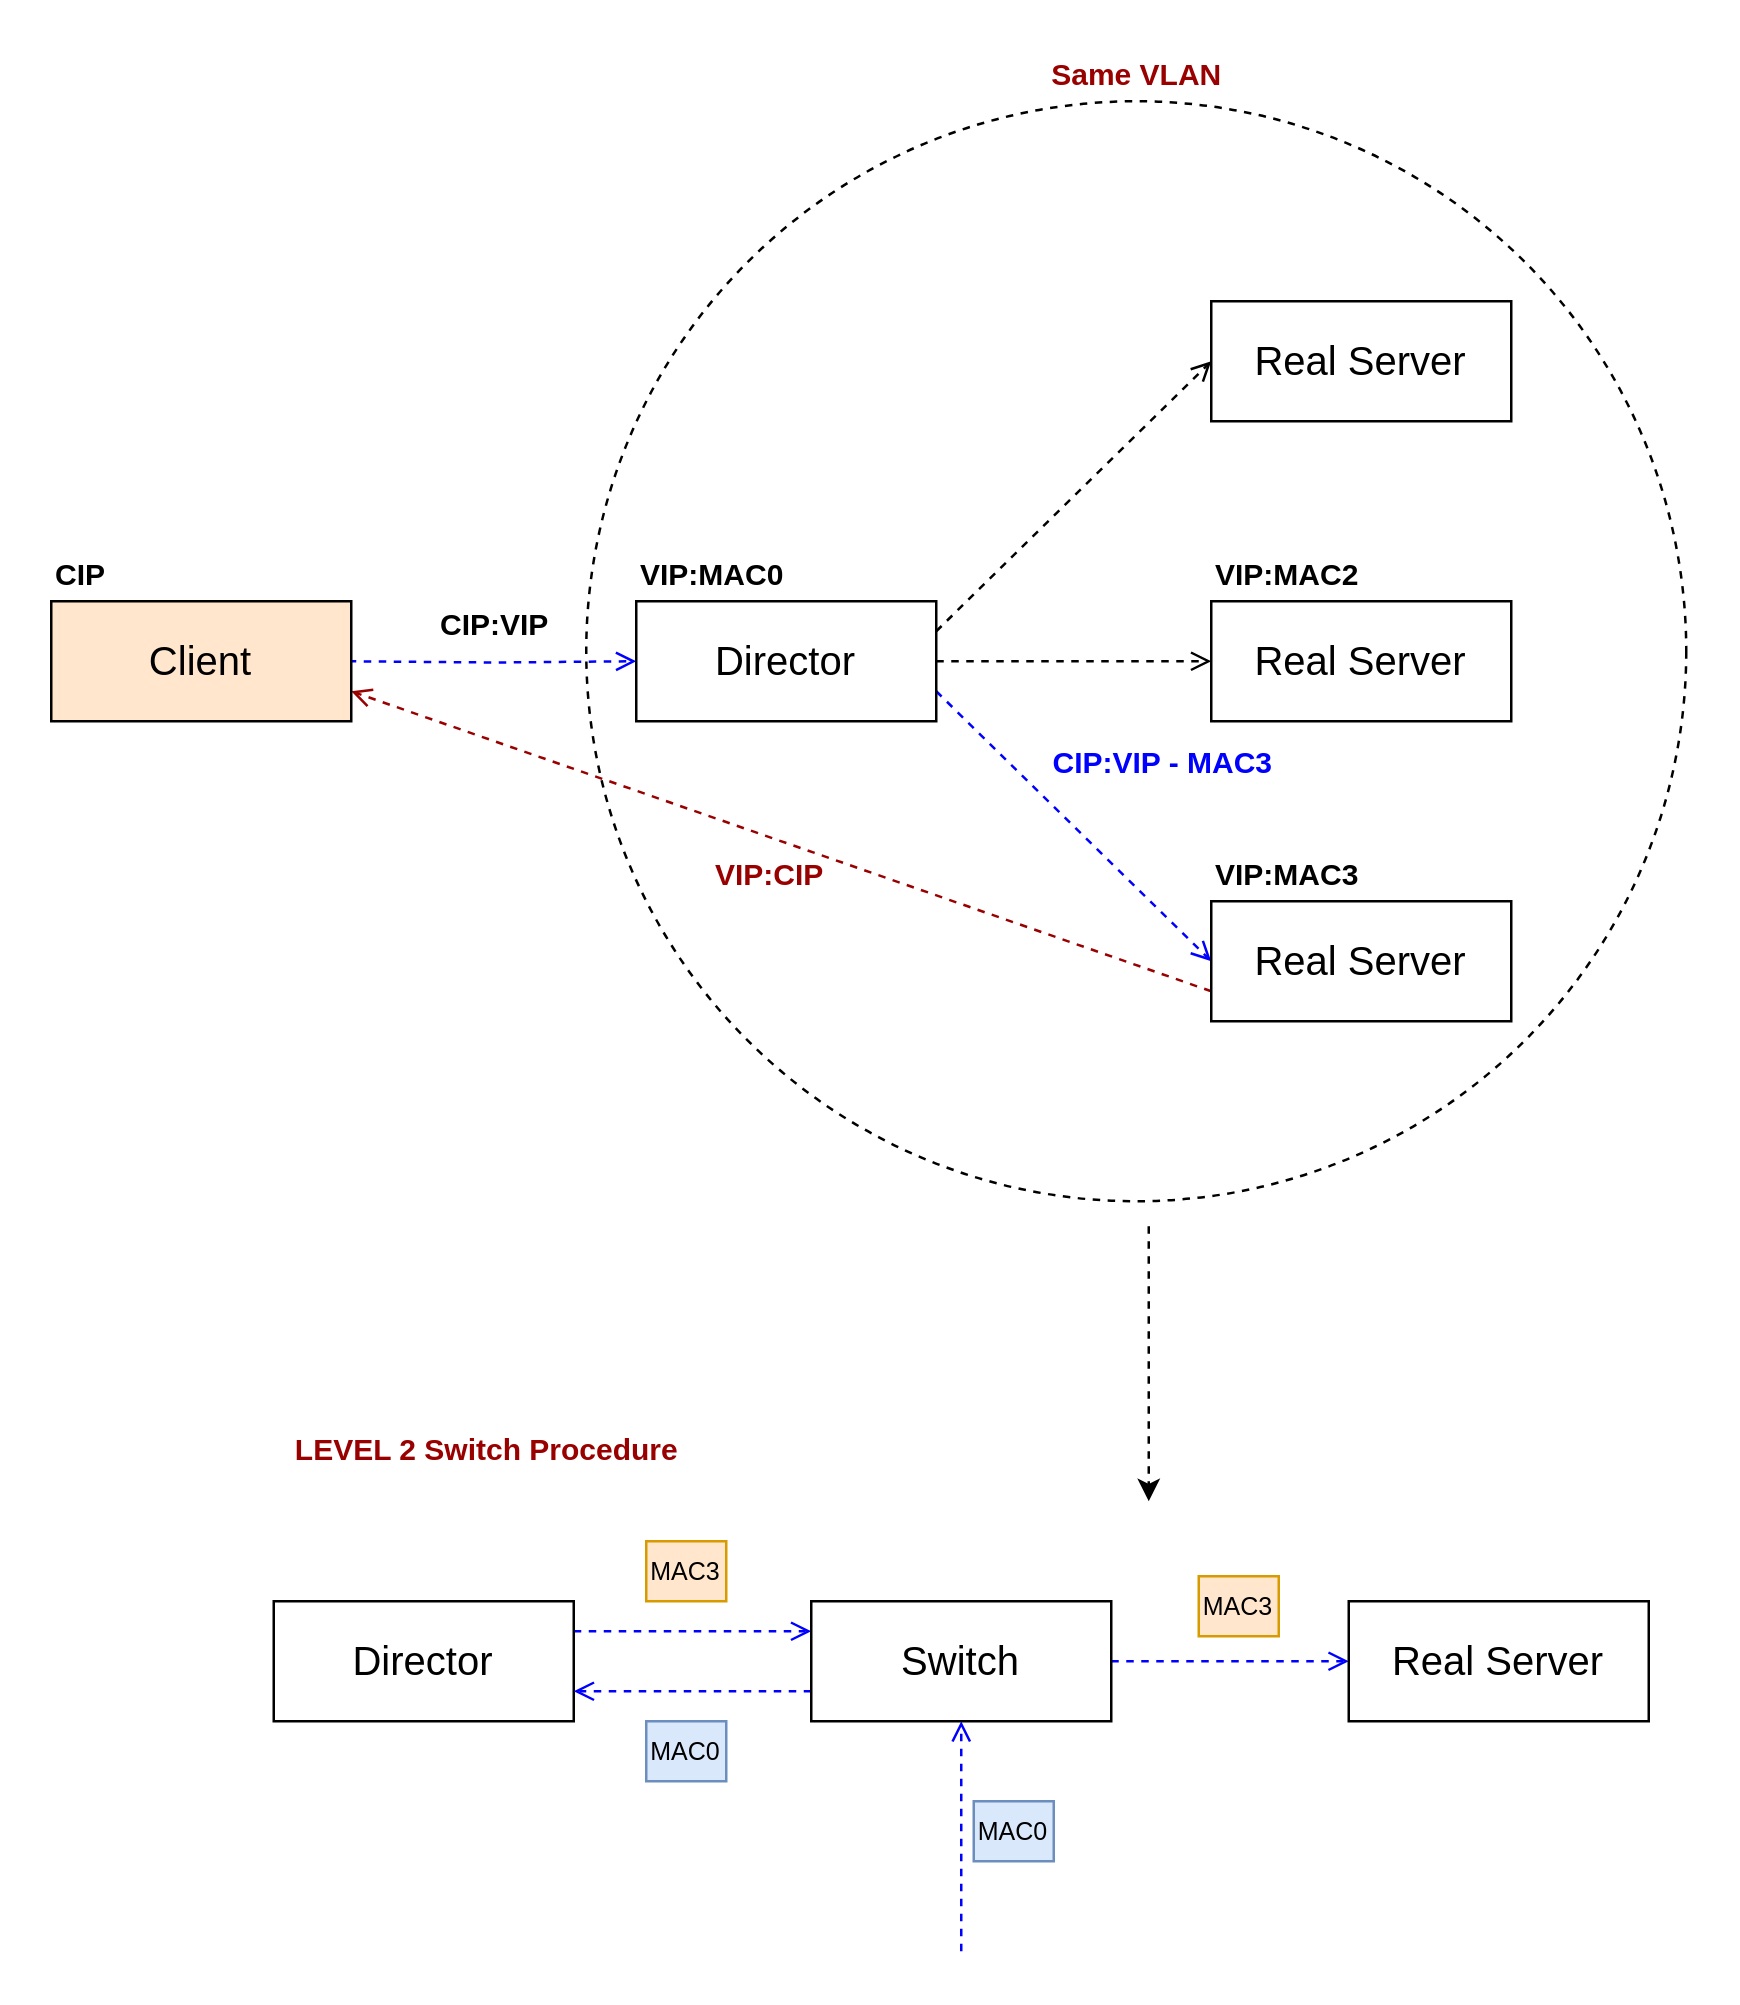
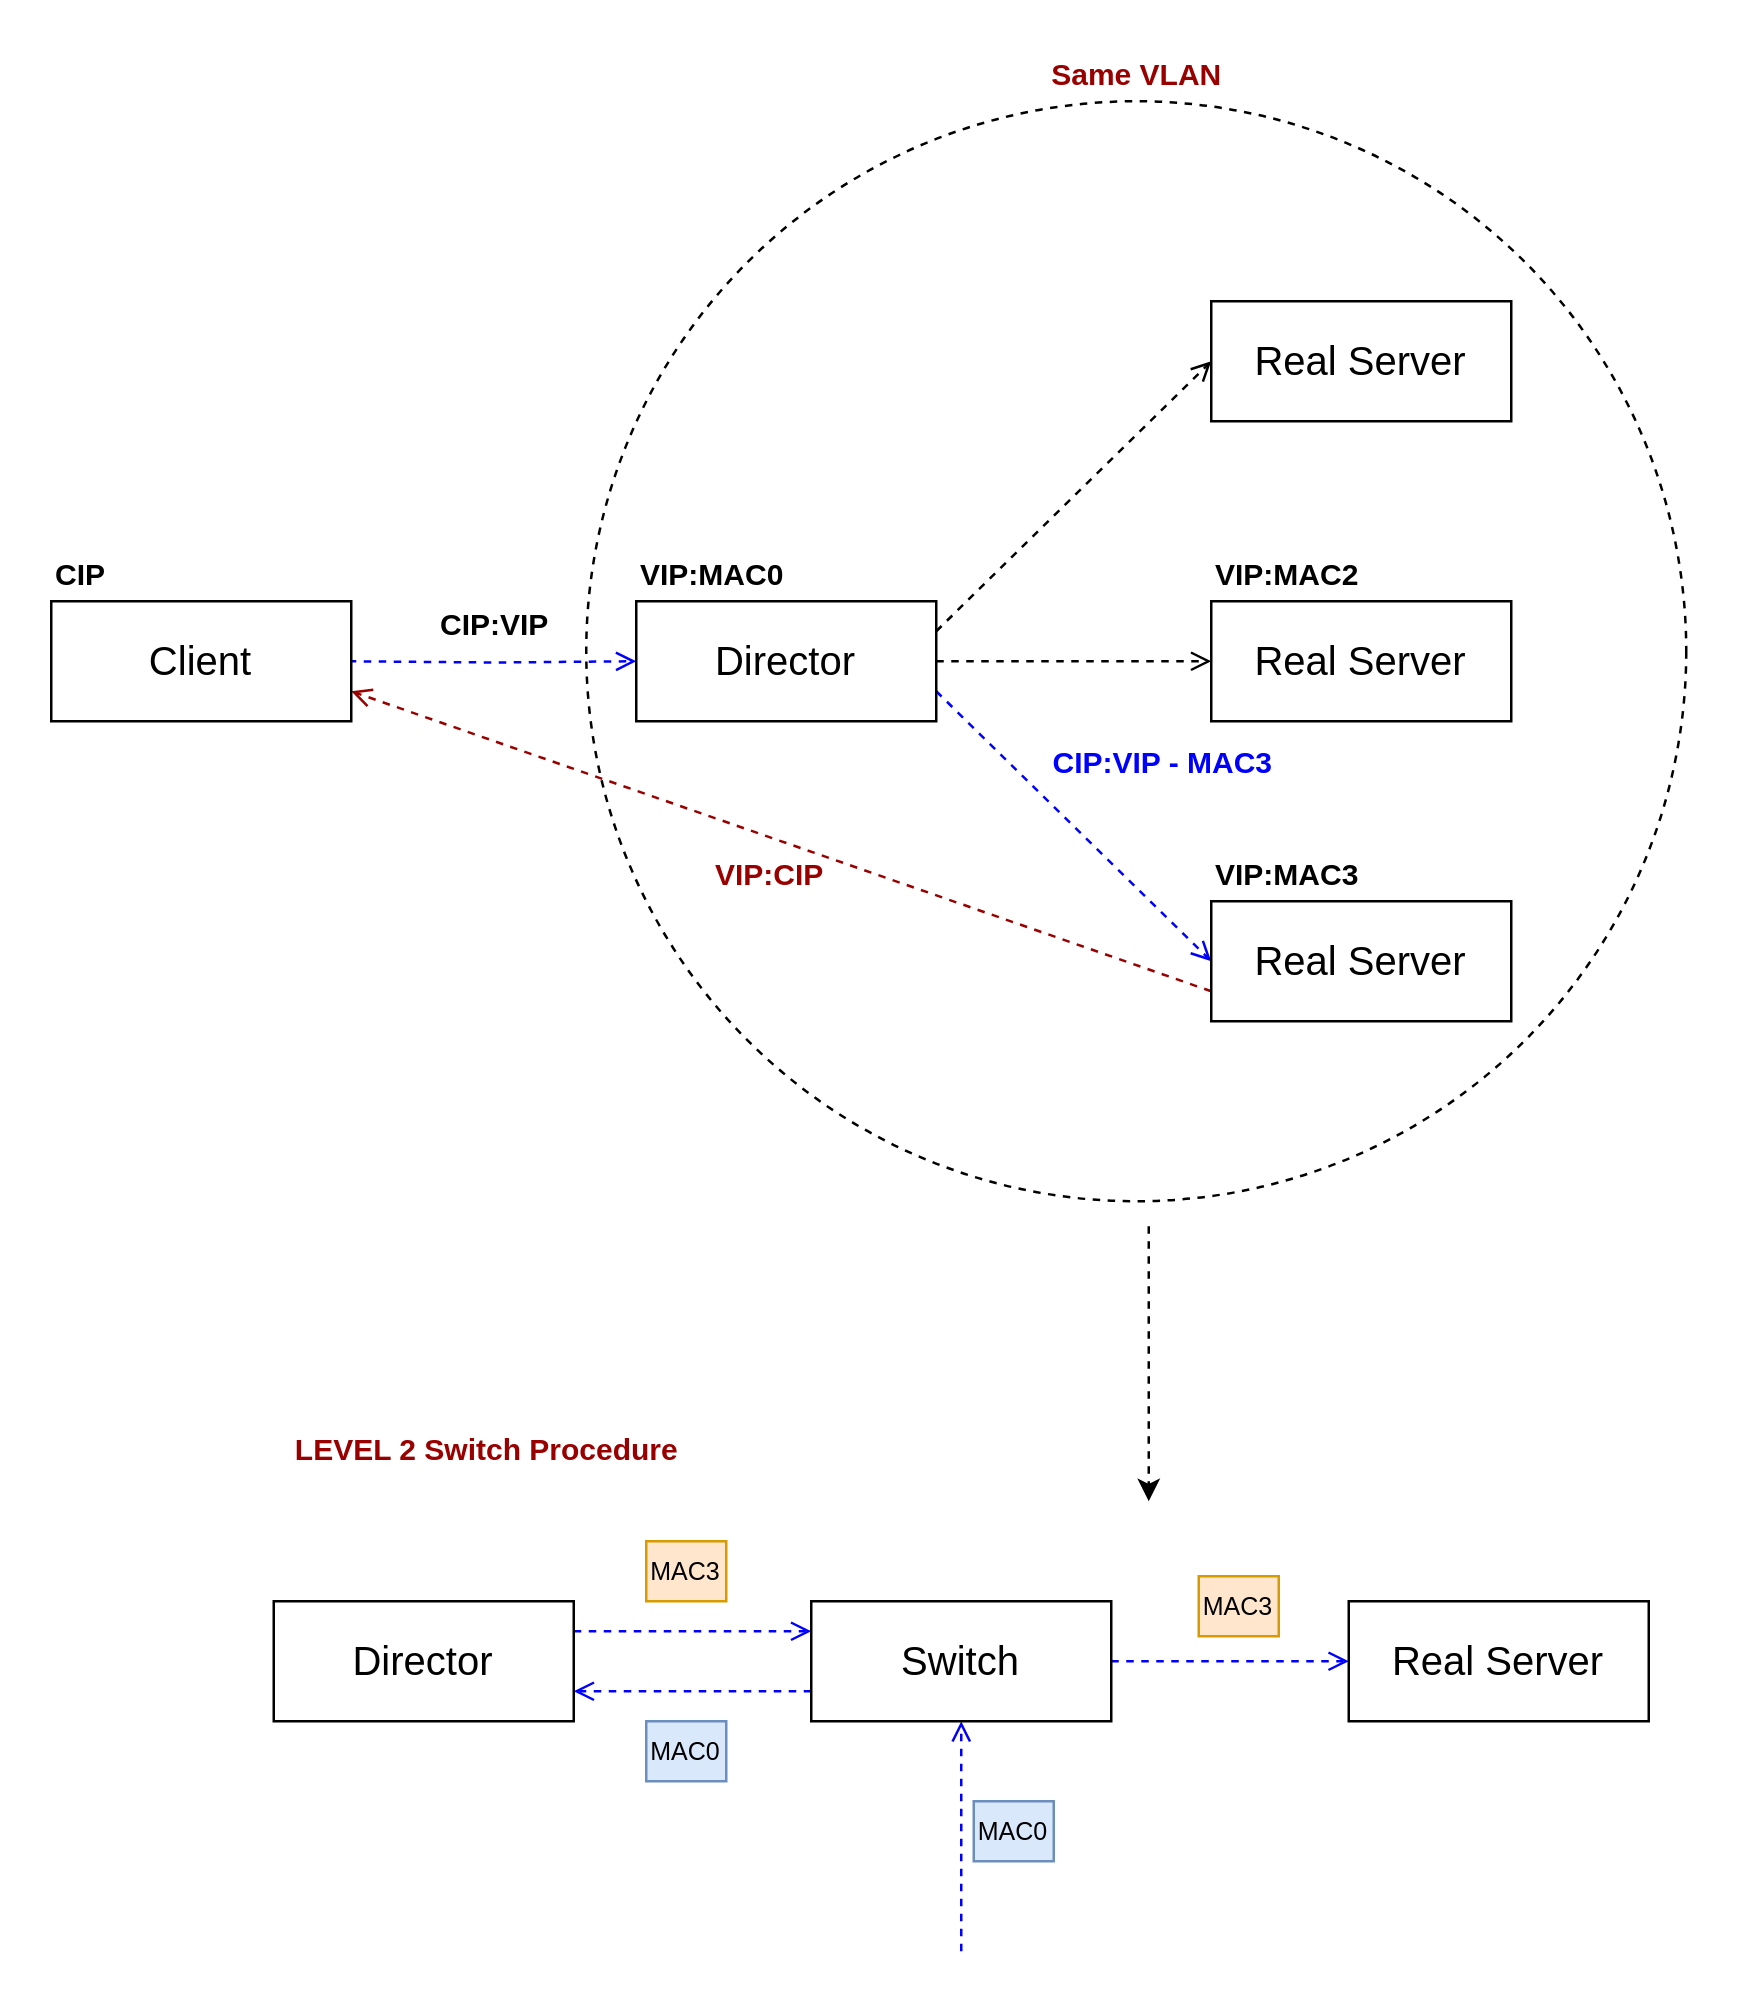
(201, 661) -> (201, 661)
